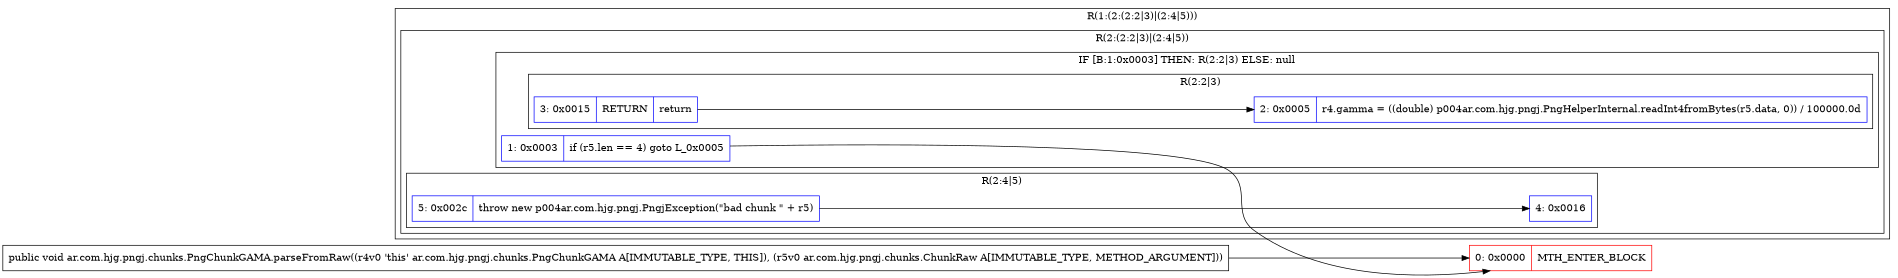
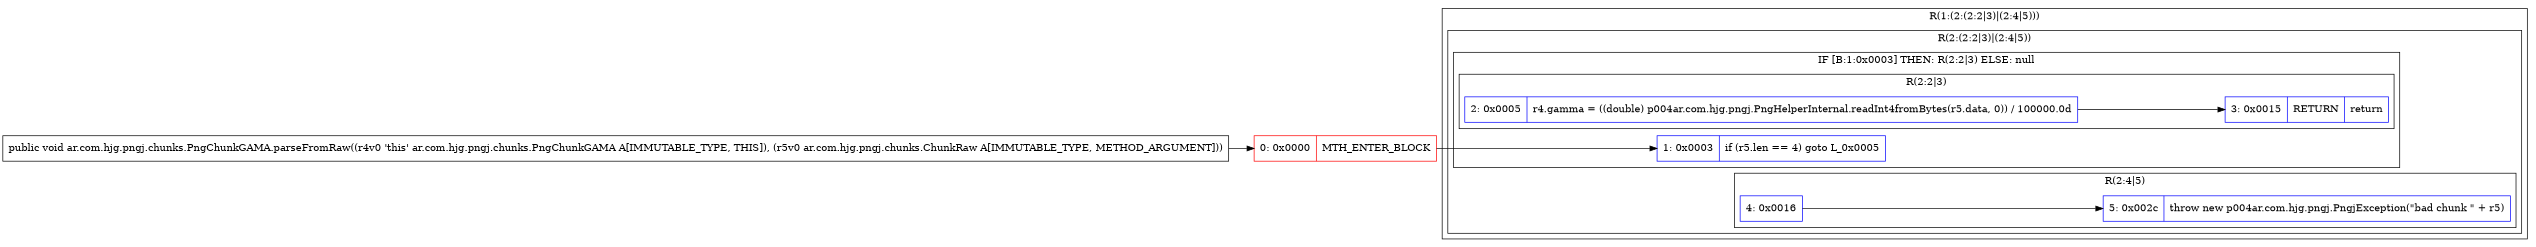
(972, 110) -> (2148, 110)
(1133, 153) -> (1543, 148)
(1171, 209) -> (1949, 209)
